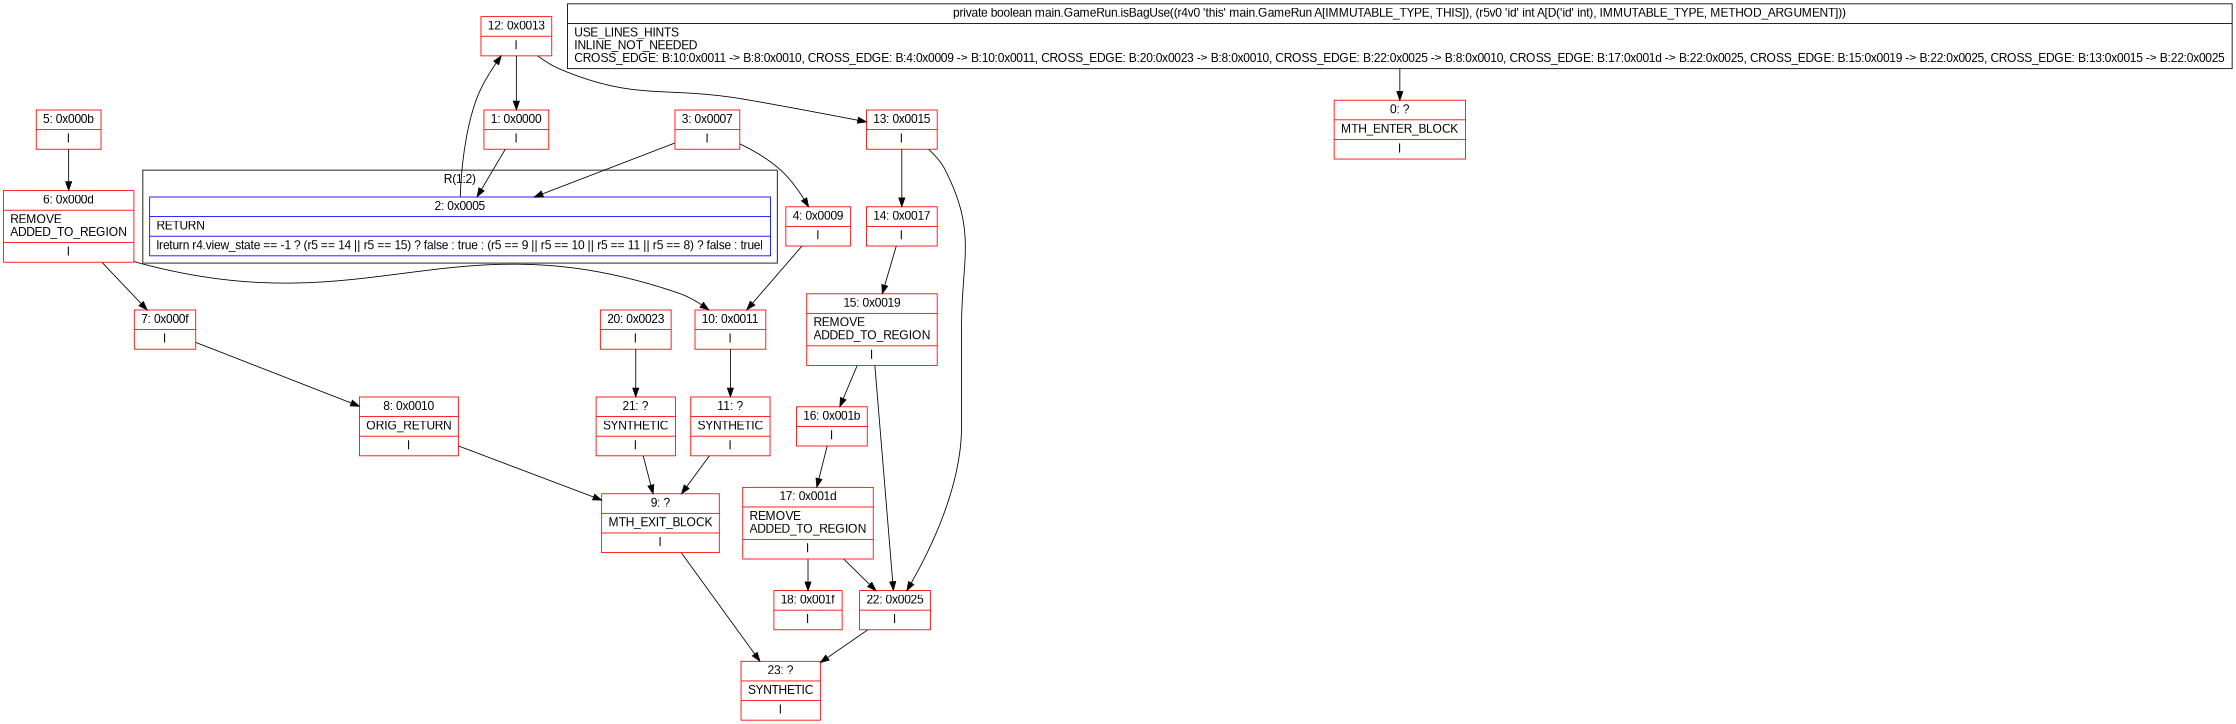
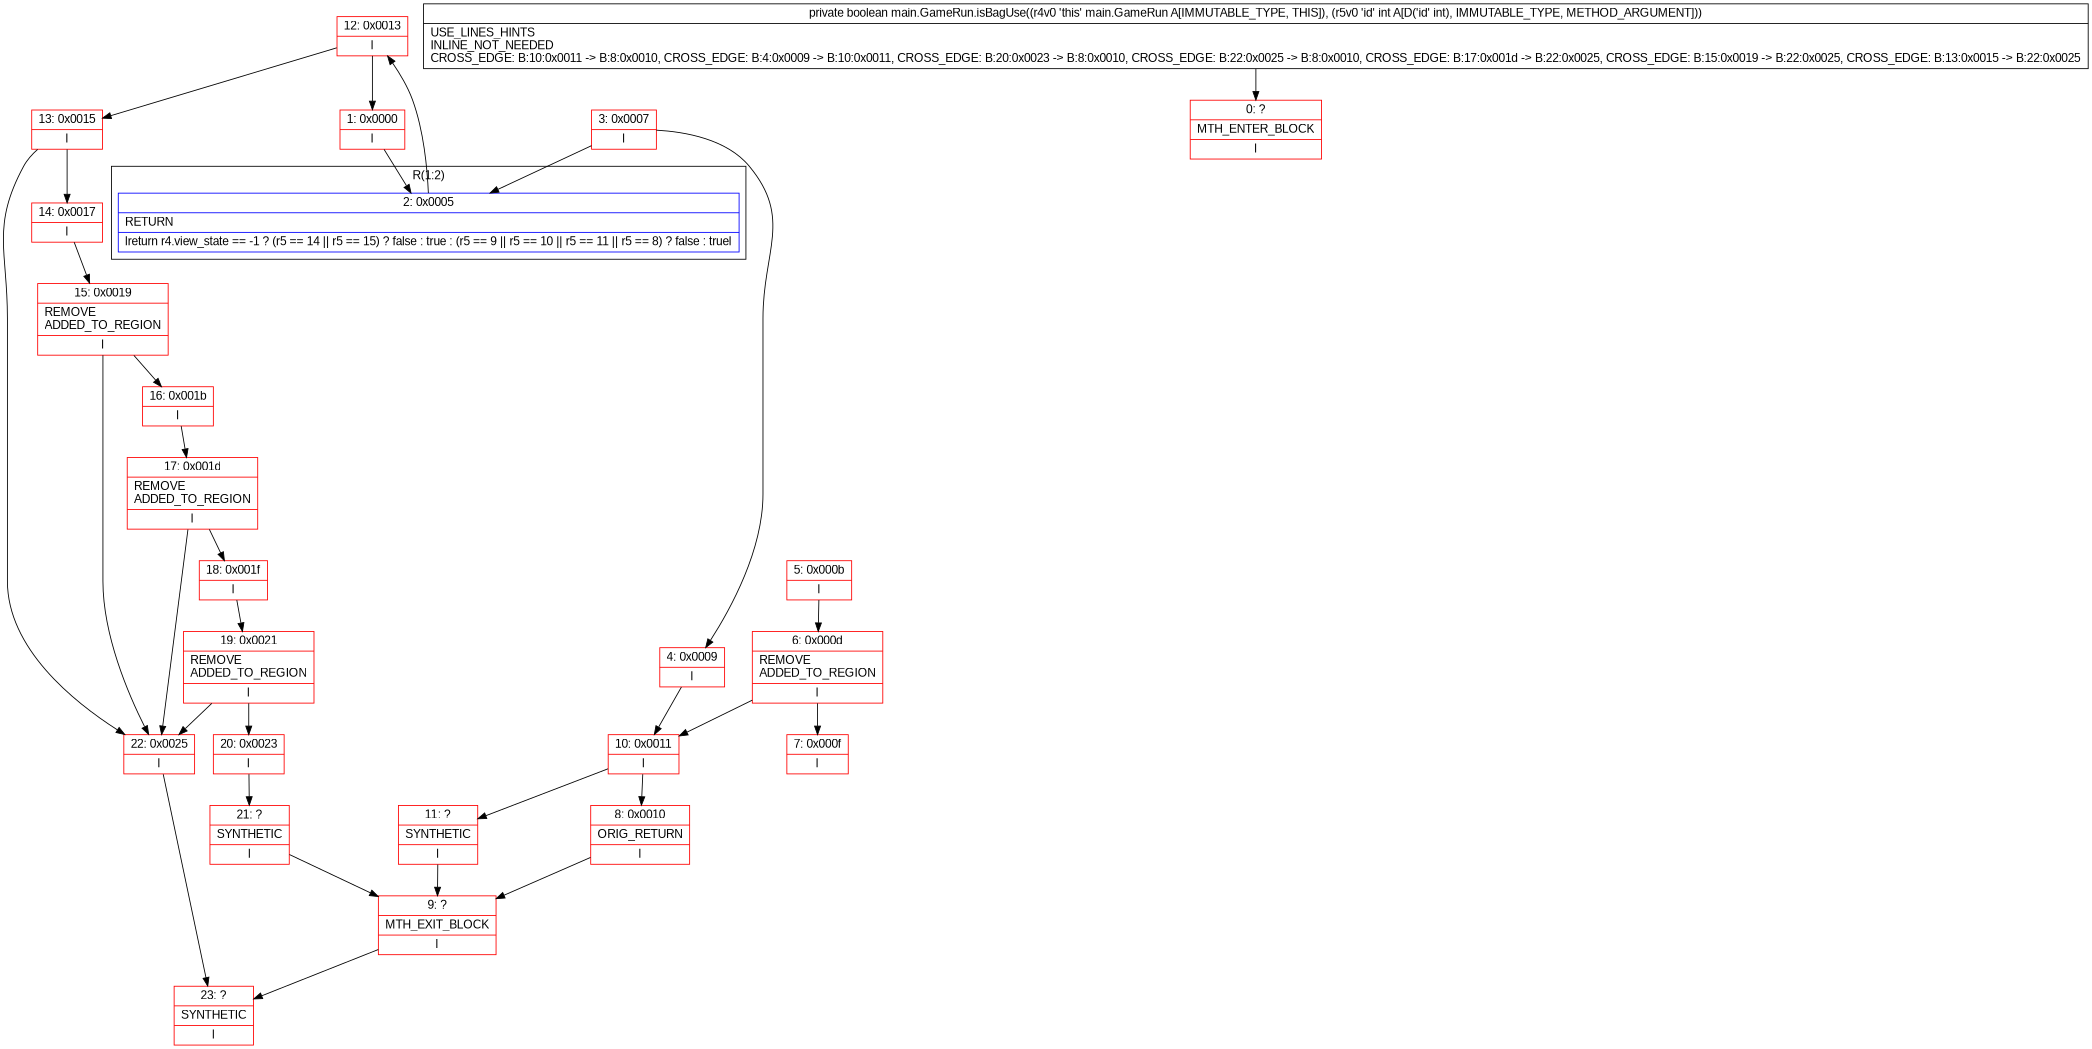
(273, 373) -> (642, 785)
none -> (249, 667)
